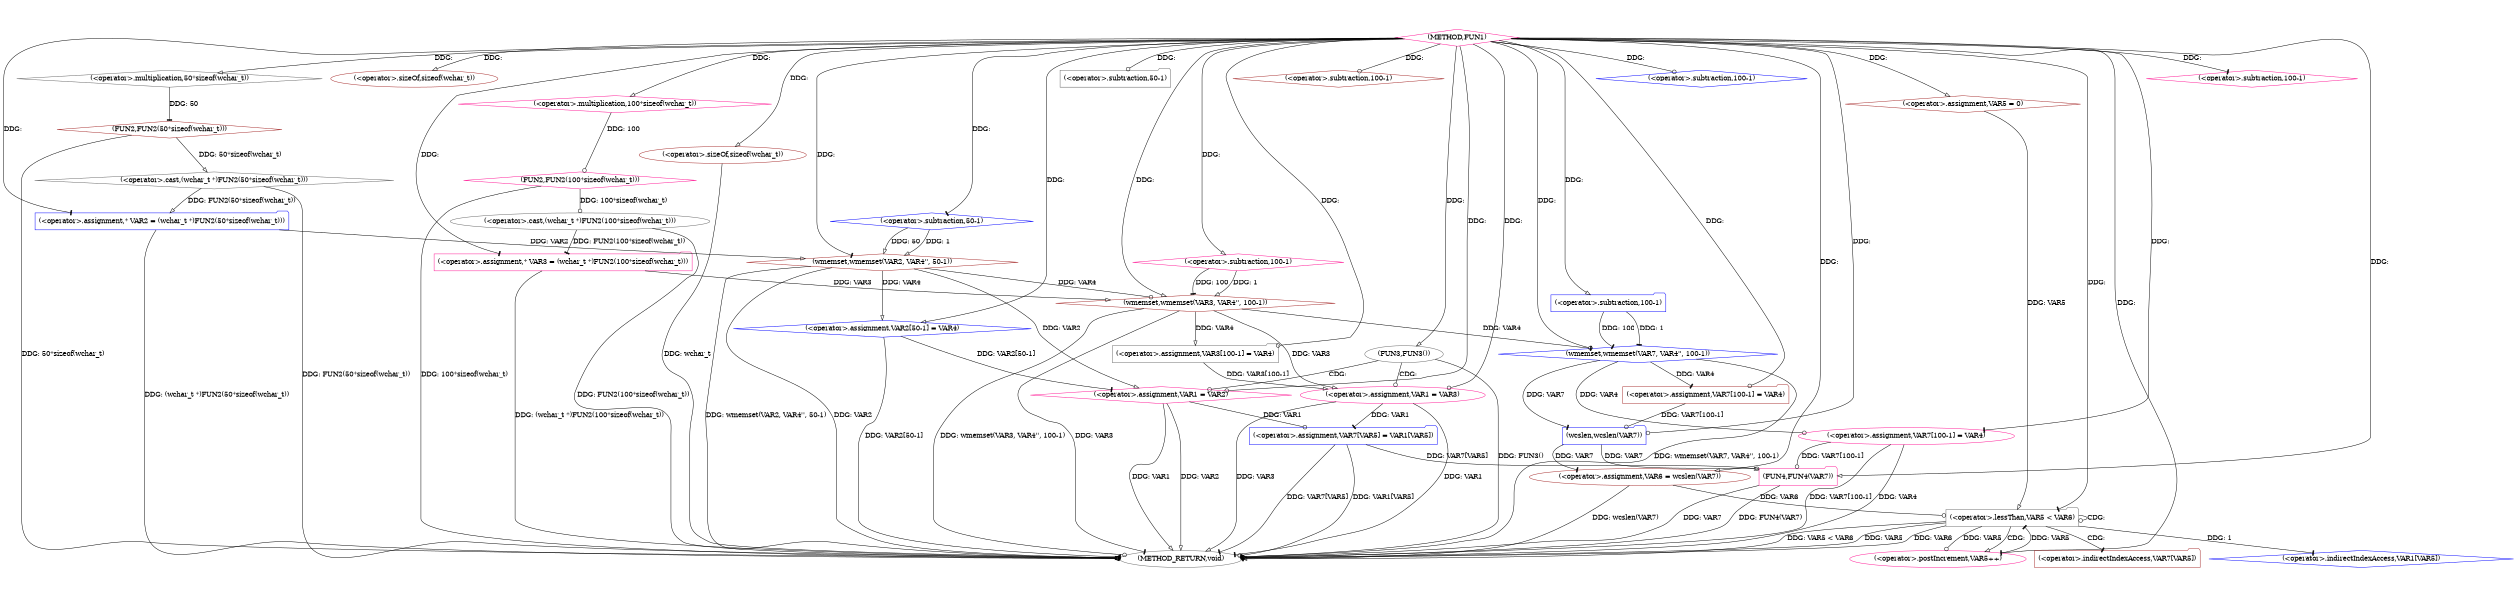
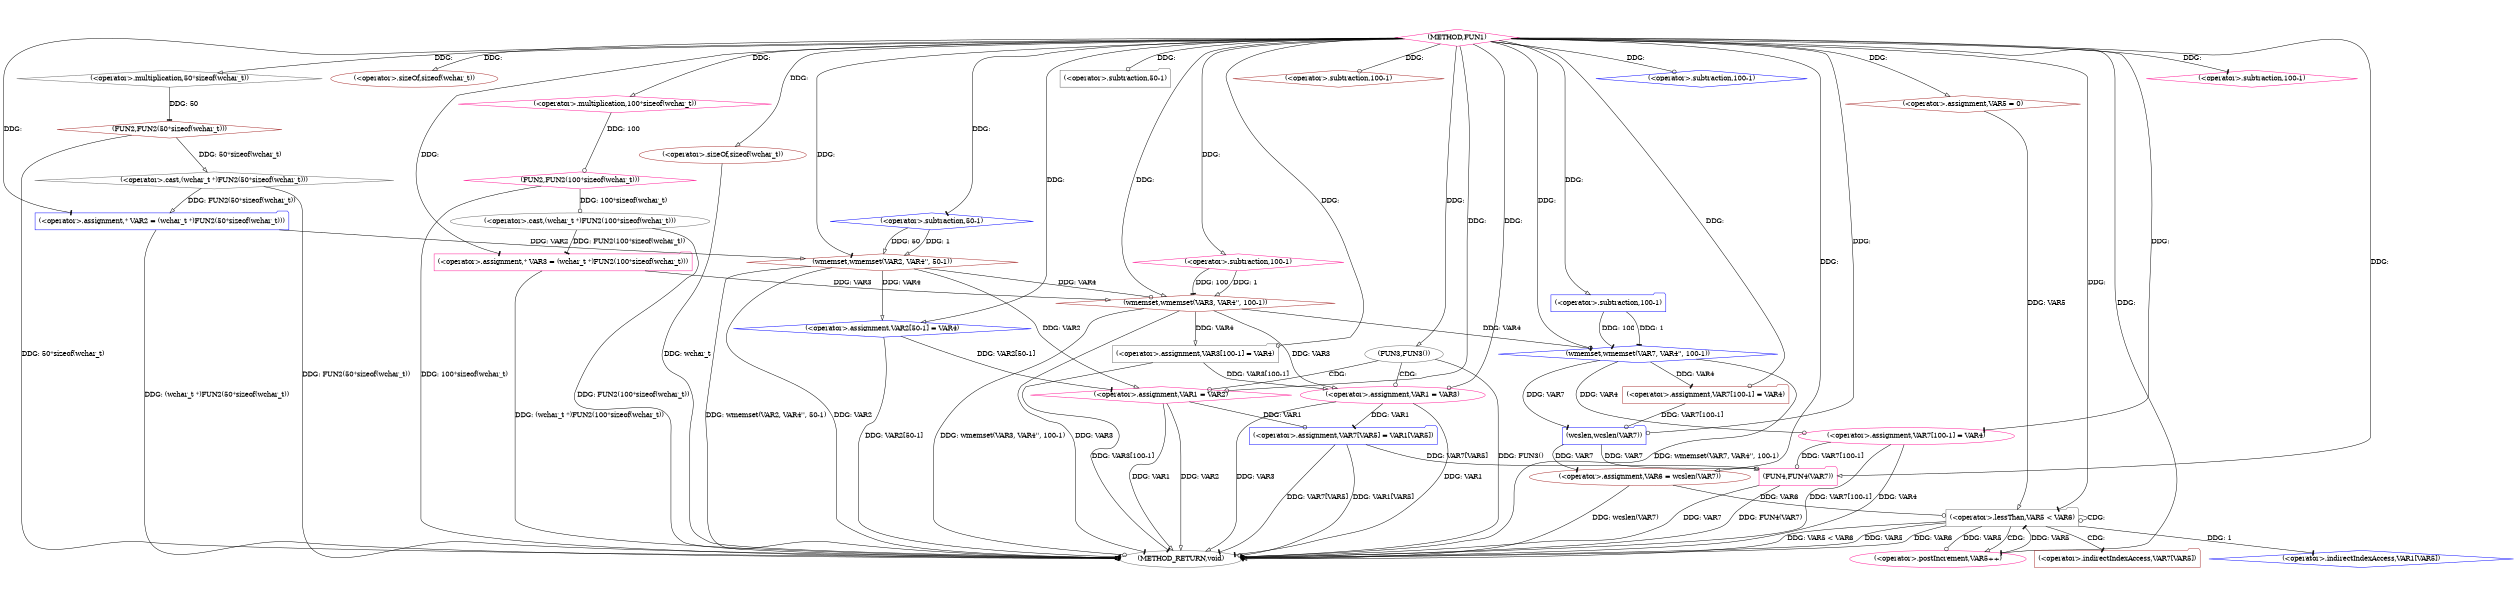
none -> (1082, 417)
